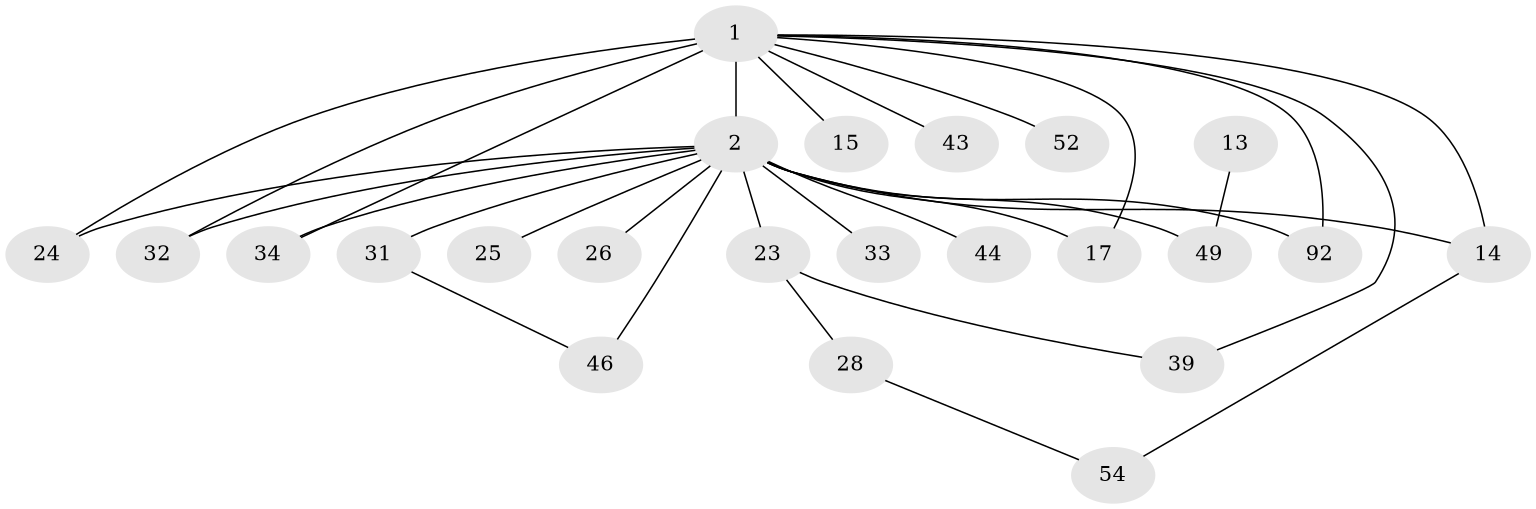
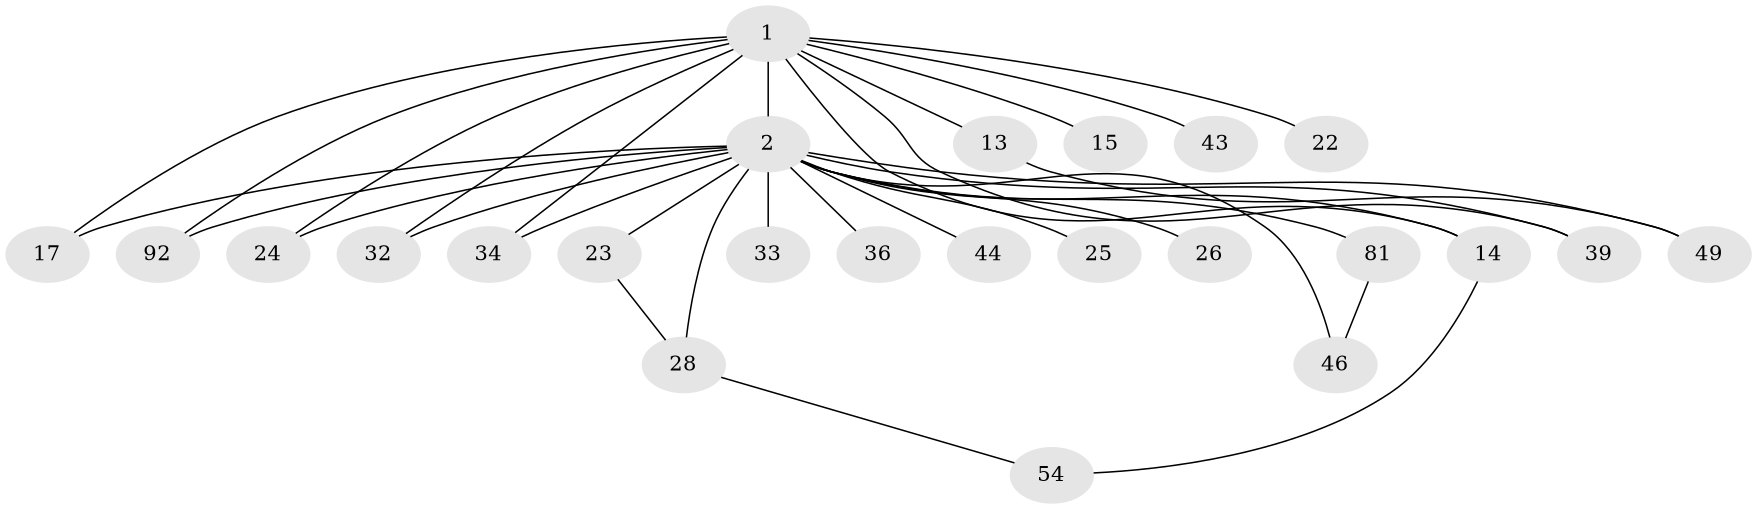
none -> (882, 89)
(1067, 144) -> (1326, 144)
none -> (705, 248)
(379, 255) -> (1378, 255)
none -> (879, 255)
(969, 323) -> (1189, 188)
